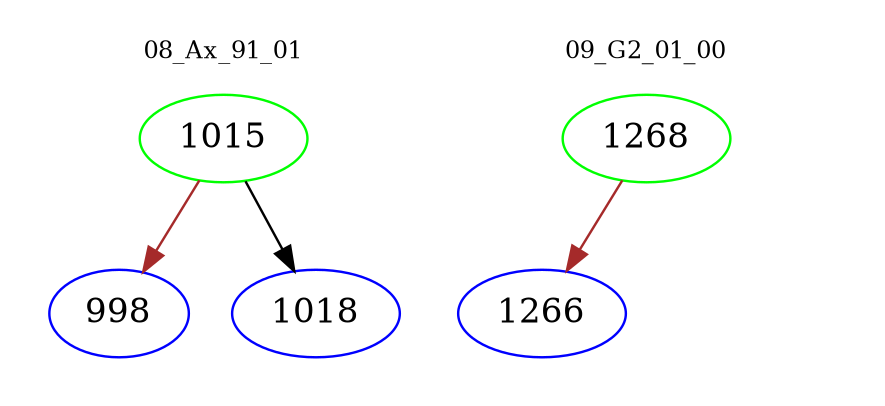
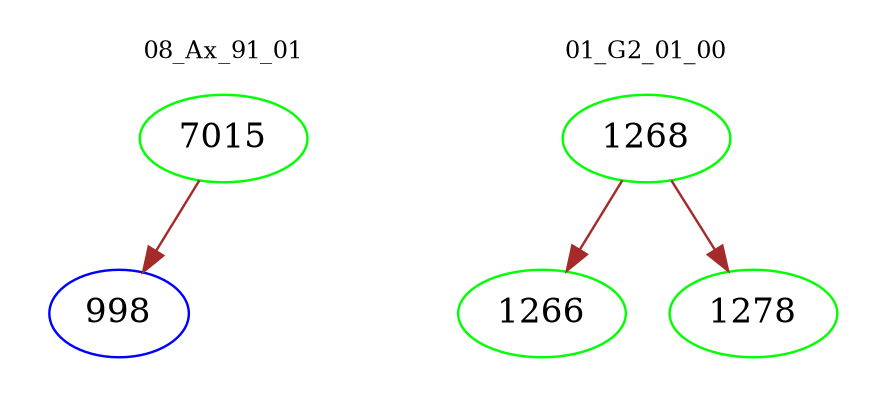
(647, 52) -> (647, 52)
(224, 139) -> (224, 139)
(316, 314) -> none
(542, 314) -> (542, 314)
none -> (753, 314)
